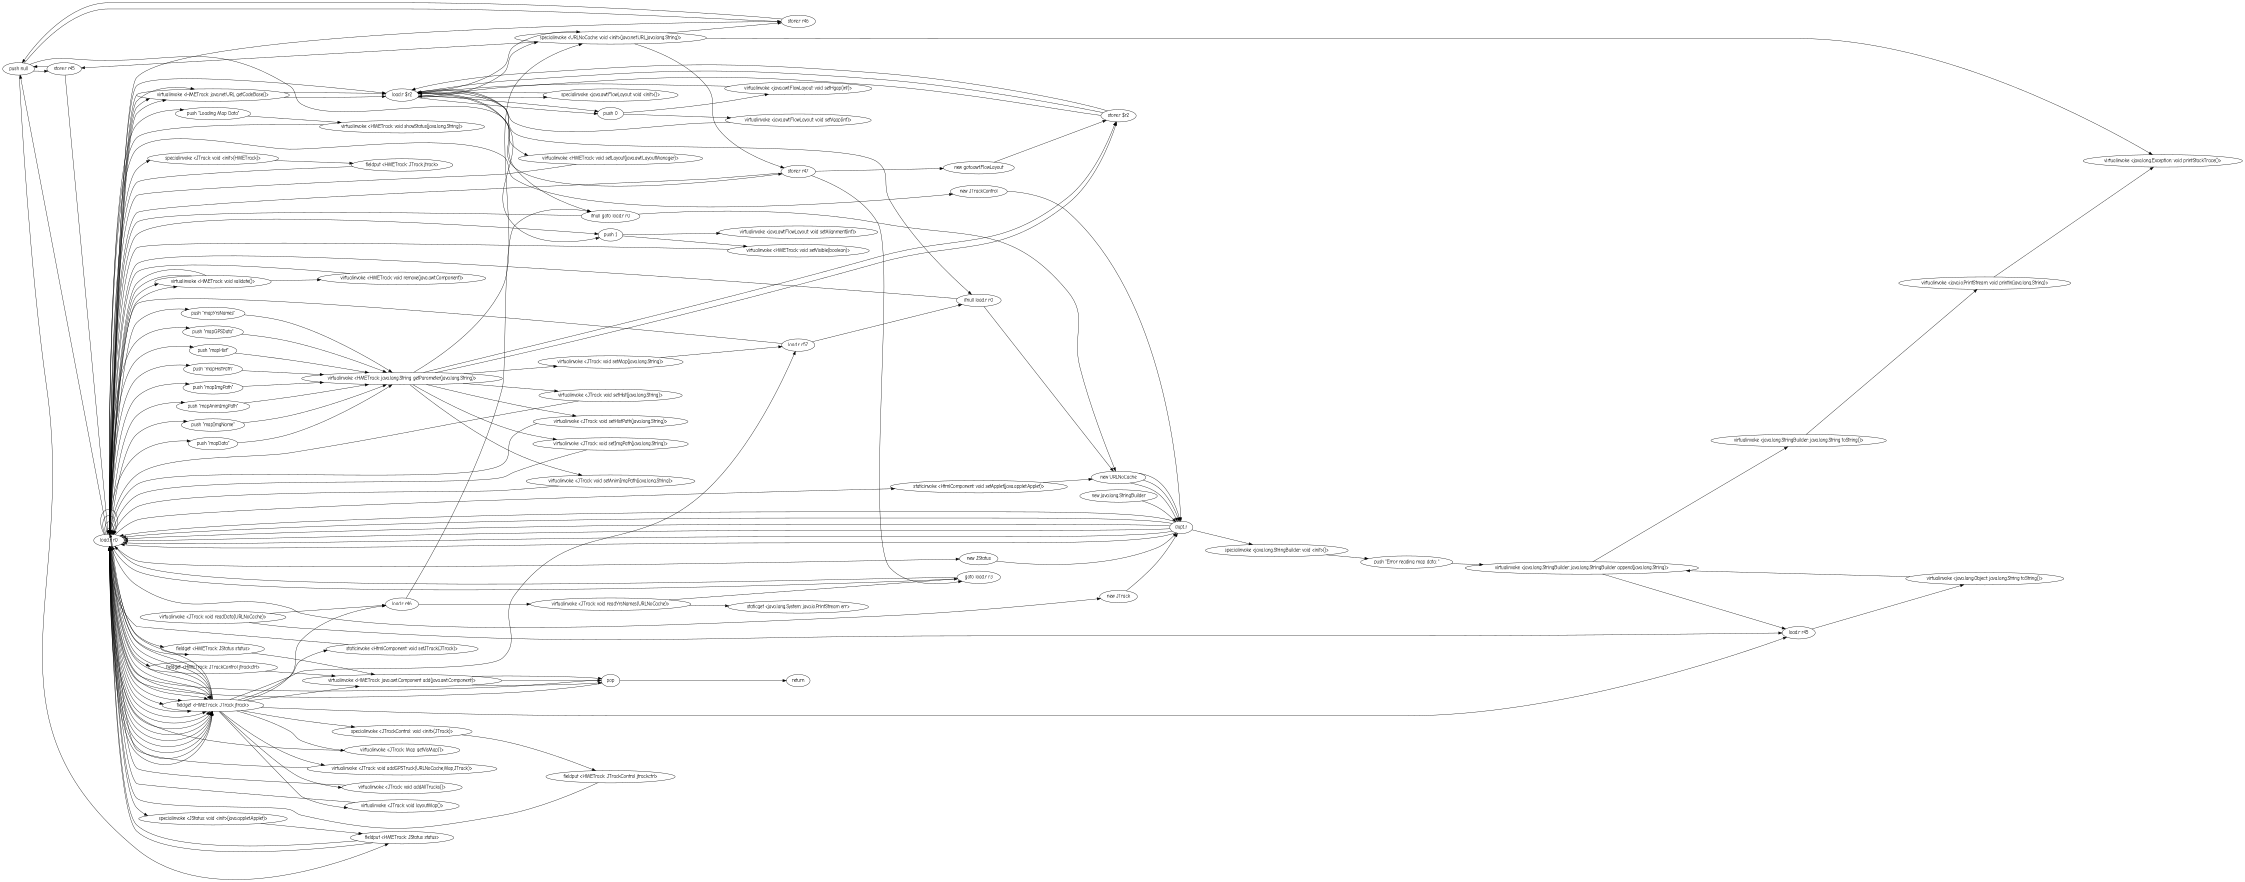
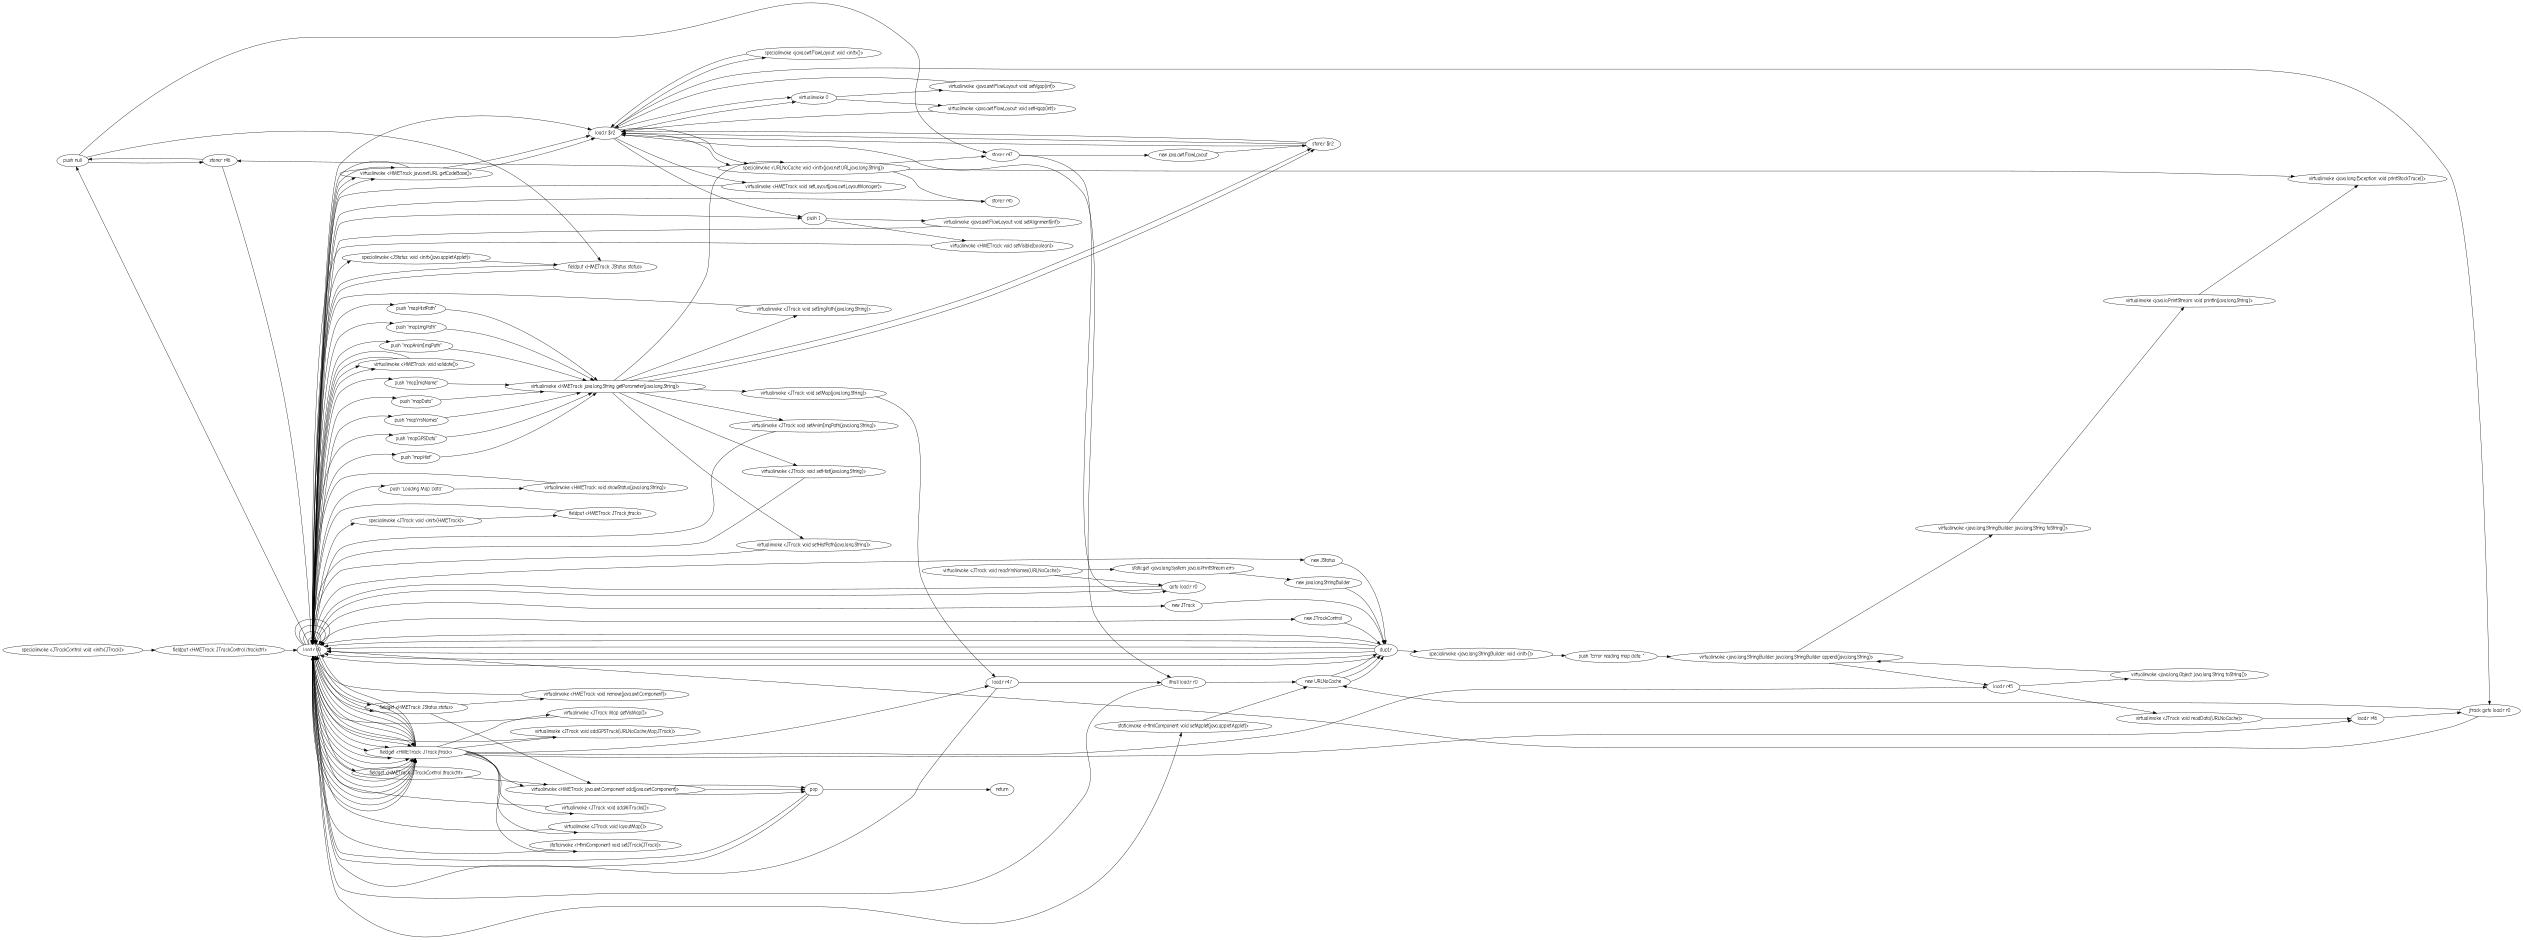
(43, 67) -> none
(39, 71) -> none
(611, 114) -> (814, 98)
(979, 168) -> (1183, 155)
(299, 199) -> (440, 234)
(611, 216) -> (2490, 711)
(294, 280) -> (501, 702)
(798, 345) -> (1002, 683)
none -> (1258, 576)
(979, 577) -> (1183, 587)
(473, 604) -> none
(1014, 636) -> (2082, 700)
(296, 720) -> none
